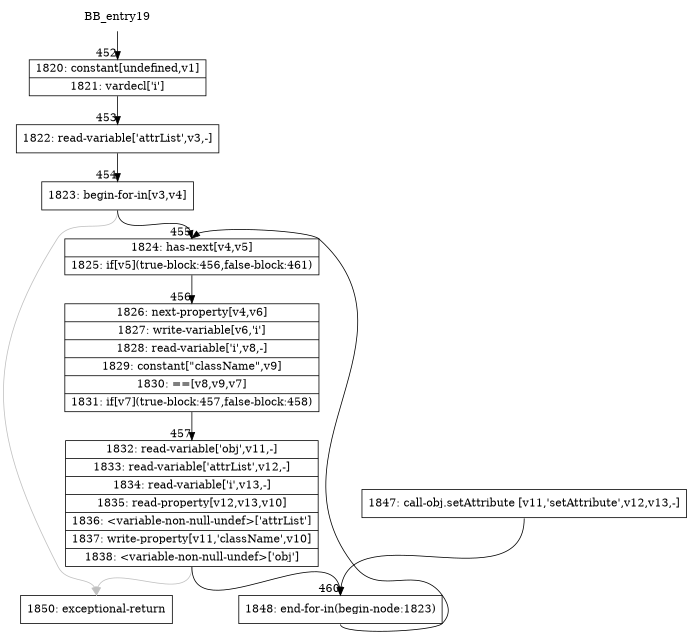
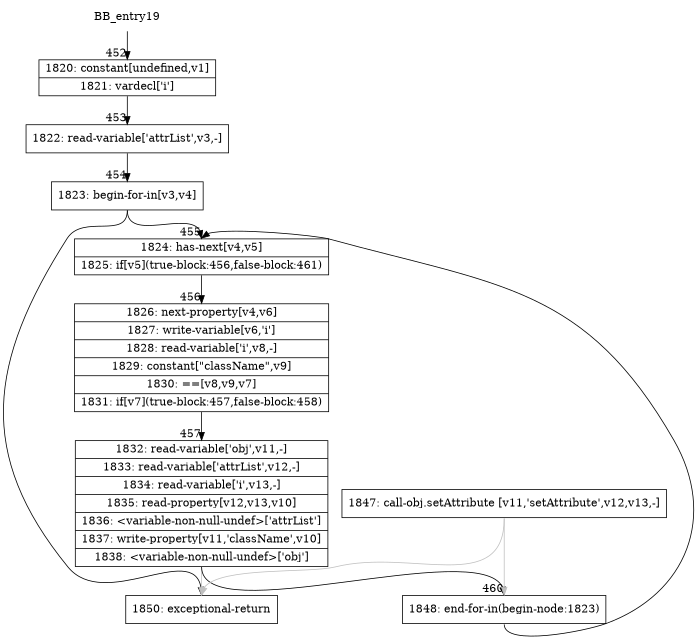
(4, 387) -> (6, 440)
(436, 557) -> (504, 553)
none -> (366, 563)
